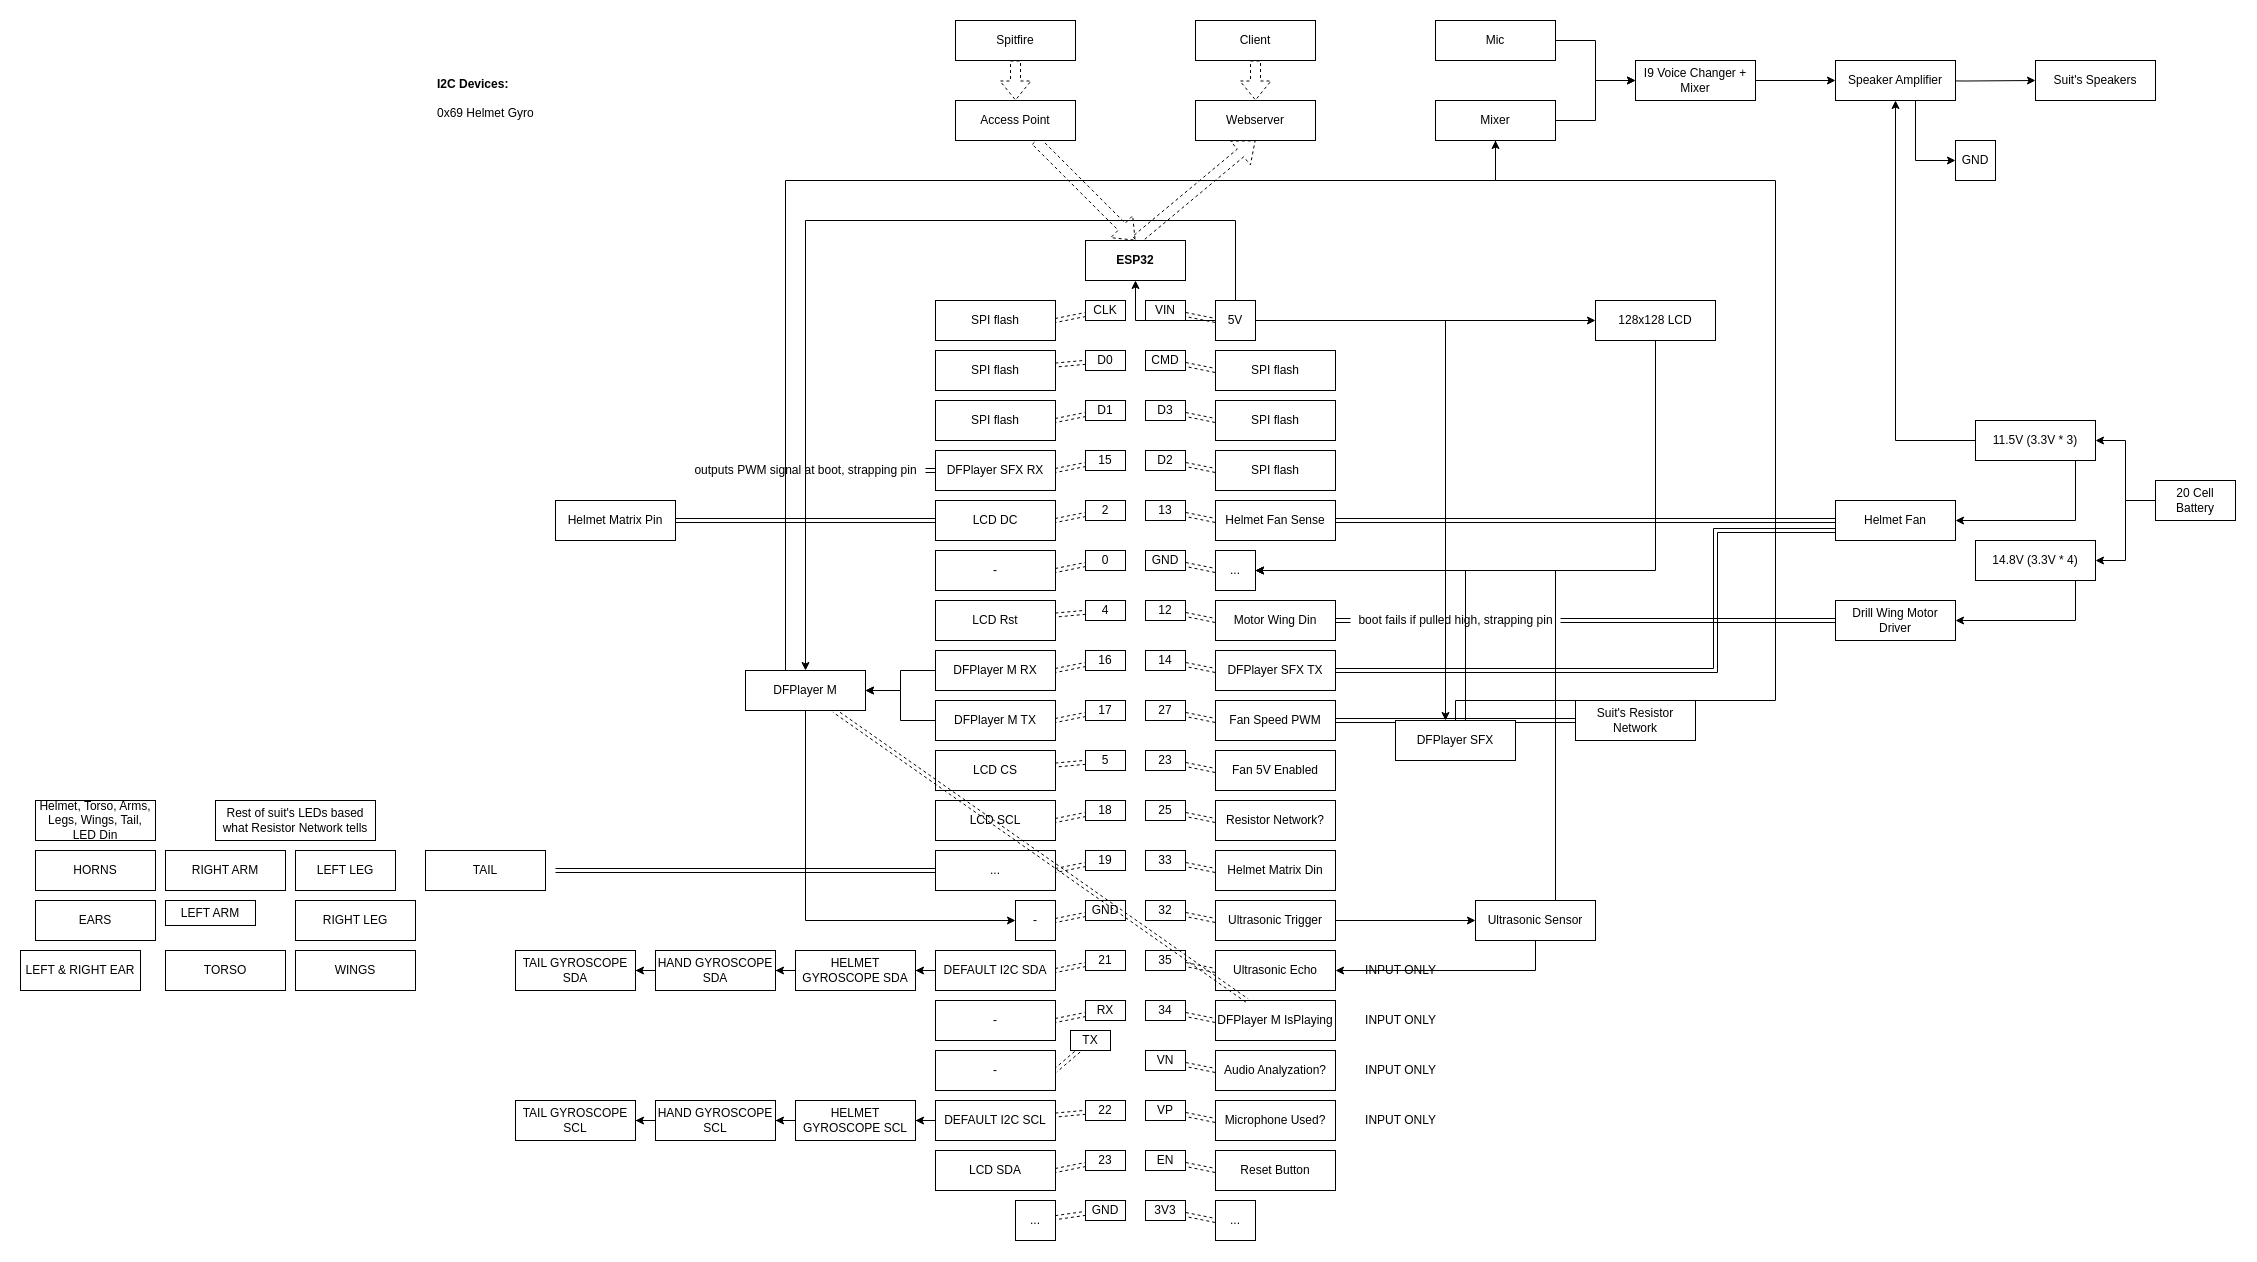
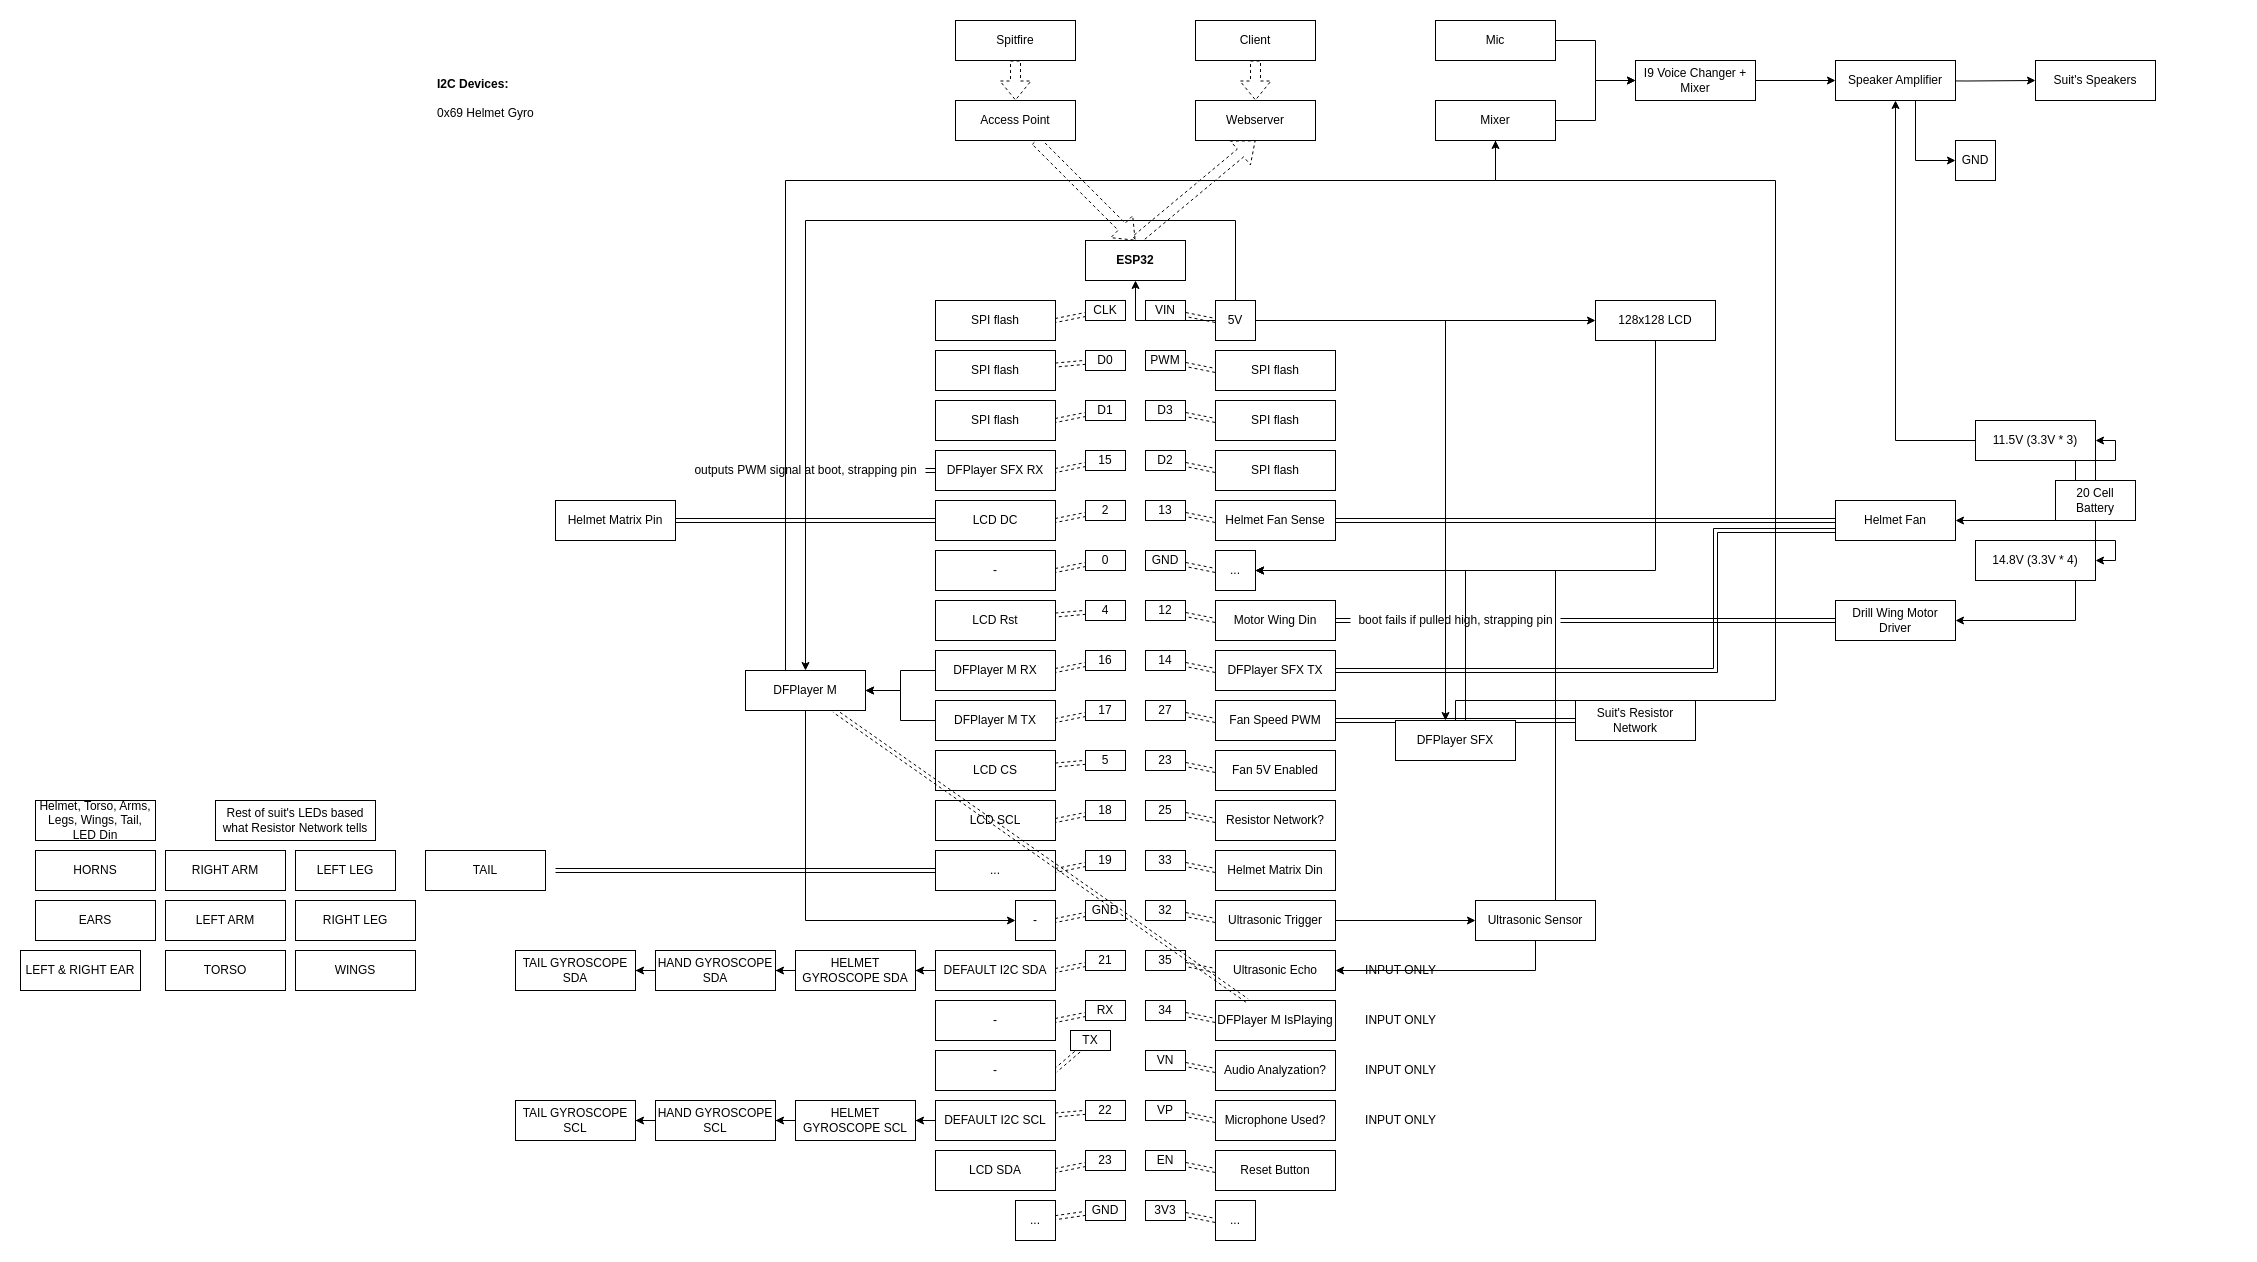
(1166, 361) -> (1166, 361)
(2196, 501) -> (2096, 501)
(211, 913) -> (226, 921)
